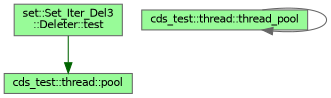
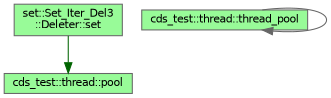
(68, 20) -> (68, 20)
